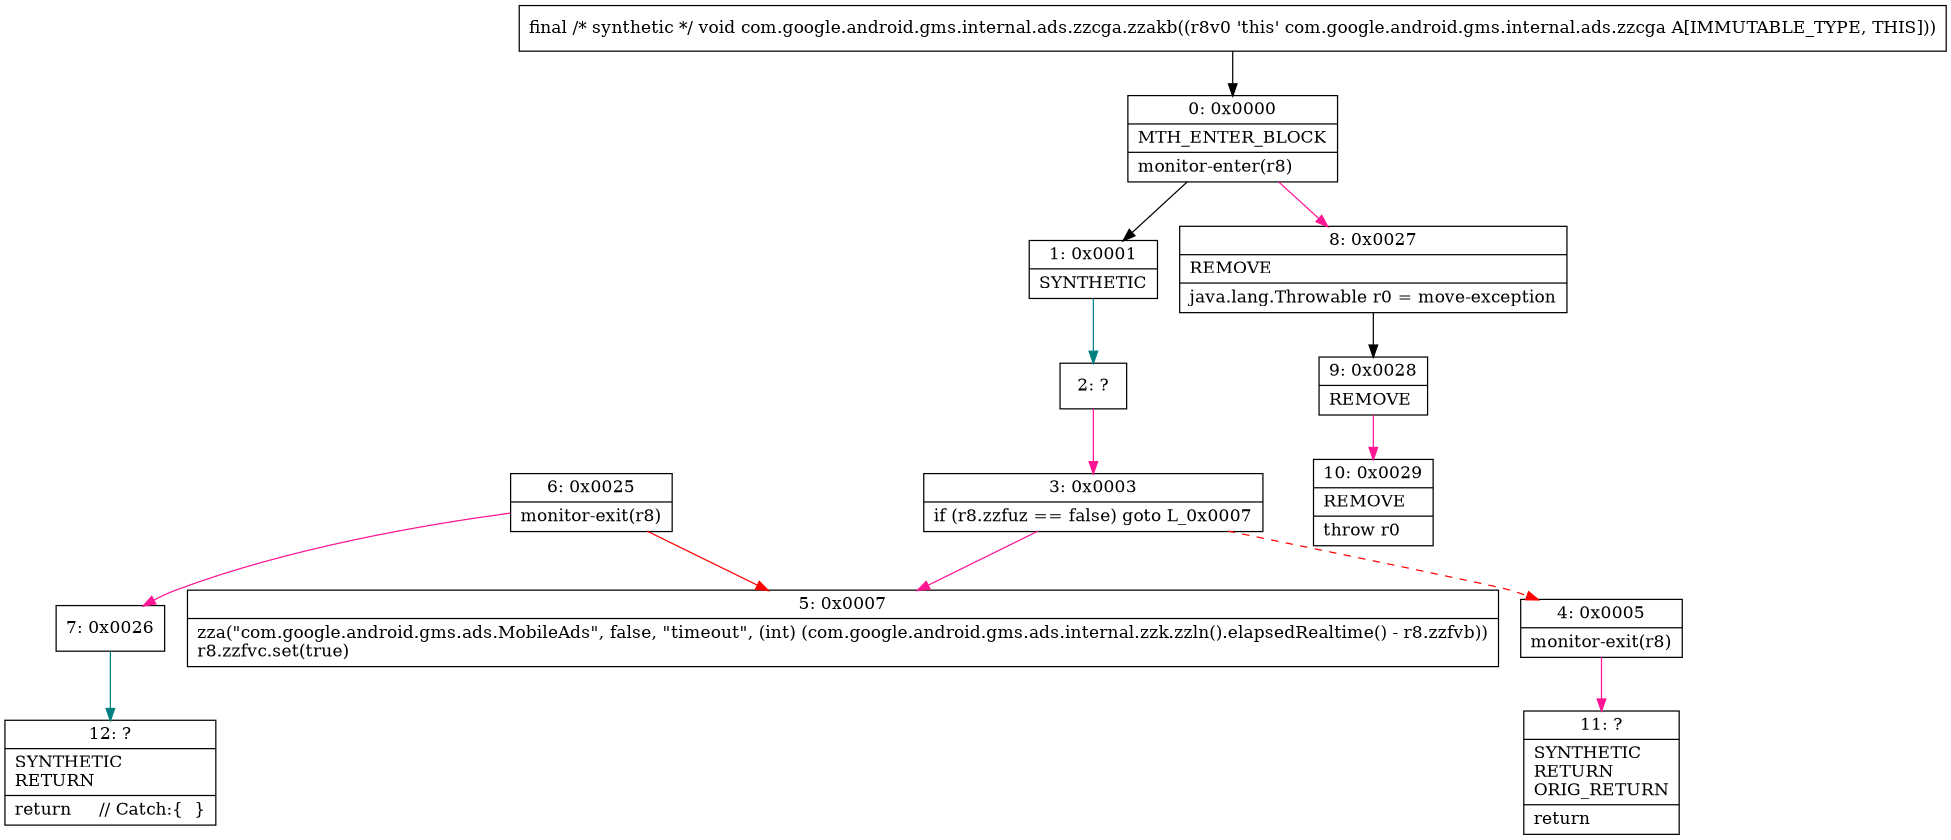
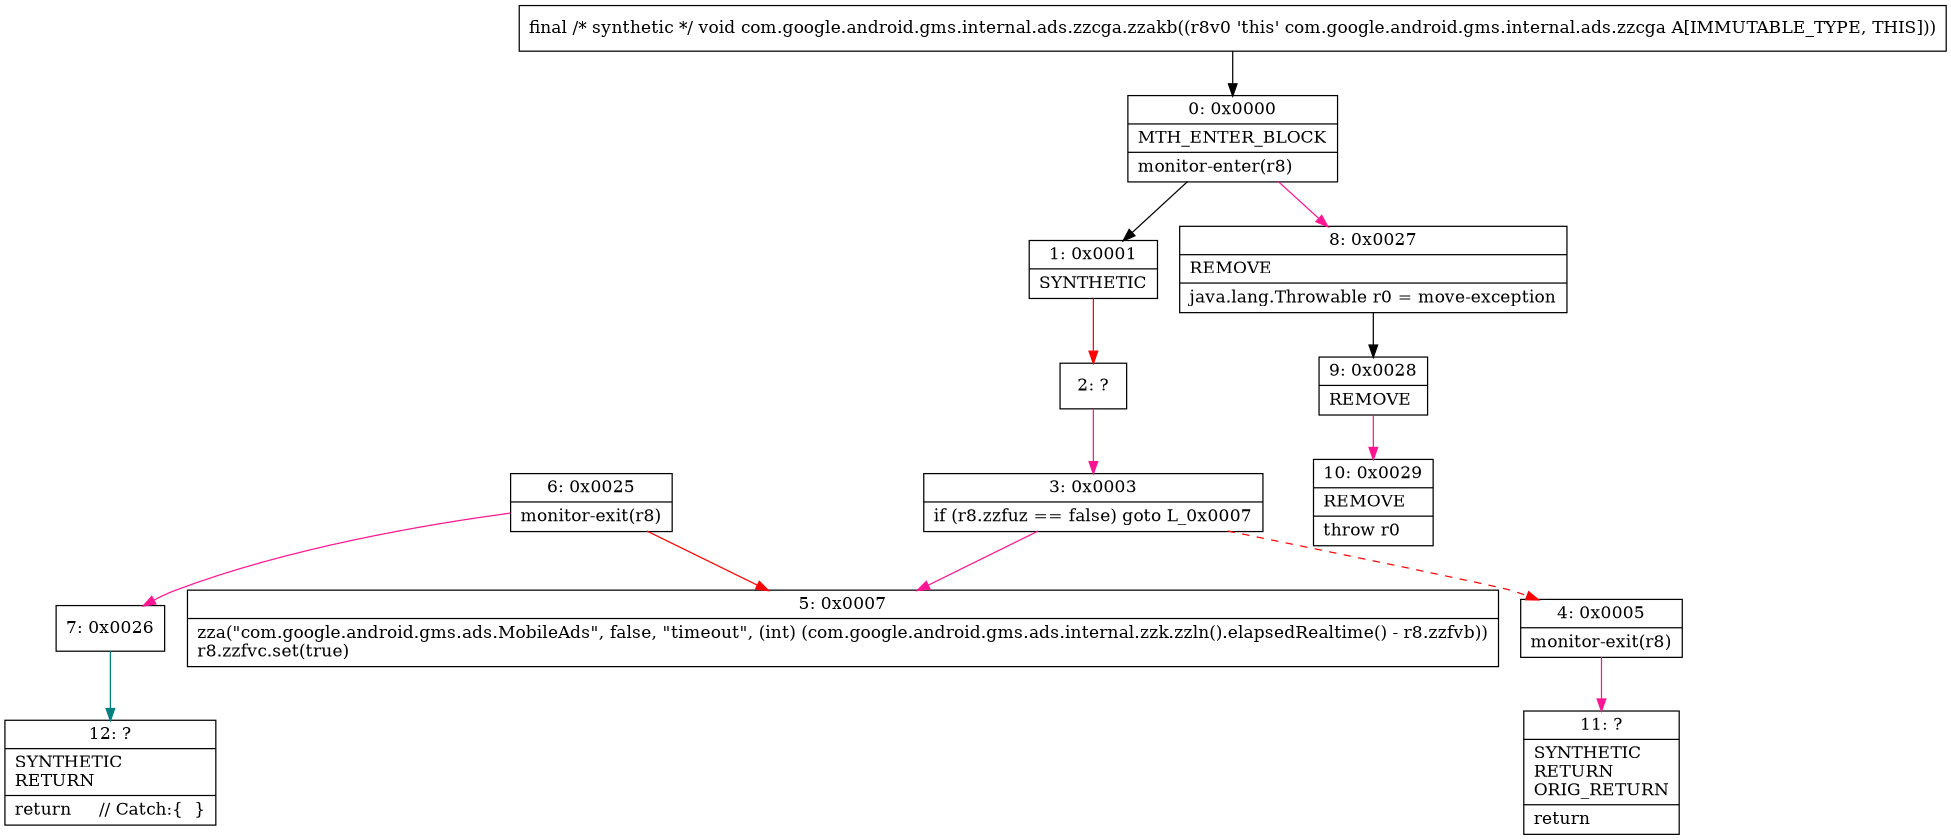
(1093, 325) -> (1093, 325)
